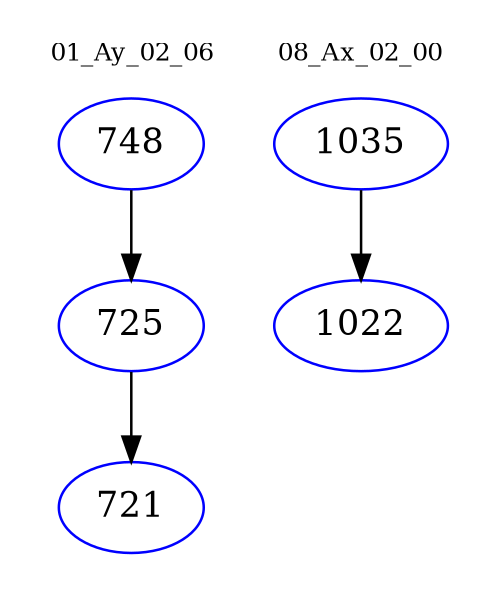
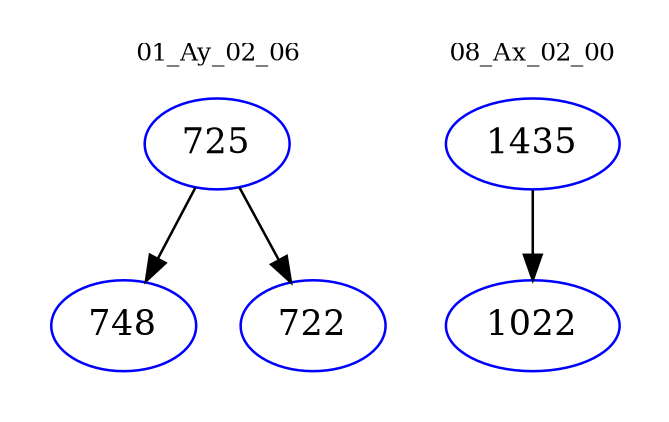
(361, 144) -> (533, 144)
(131, 222) -> (177, 223)
(131, 508) -> (313, 326)
